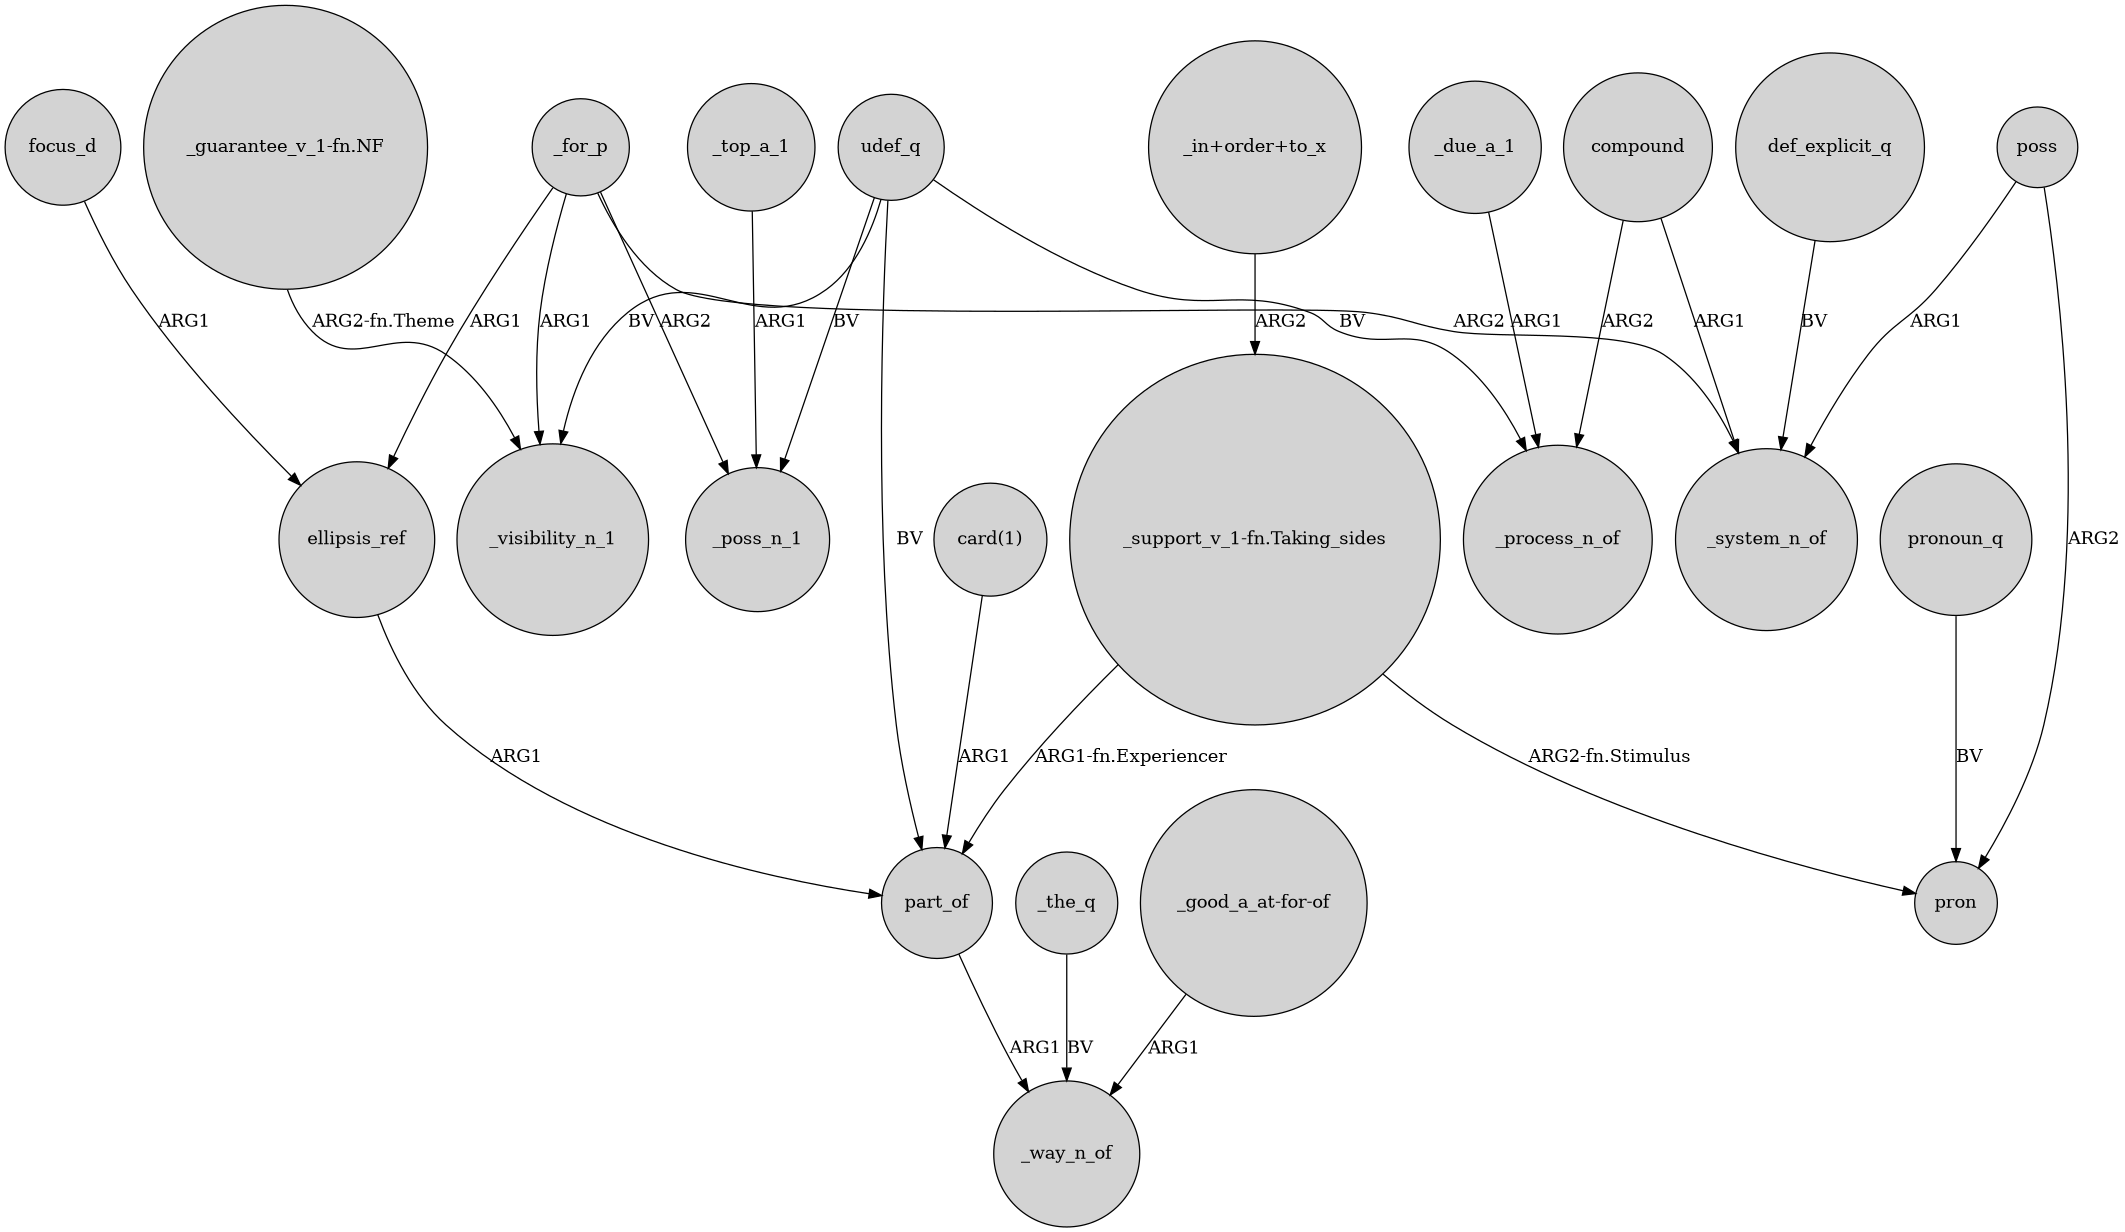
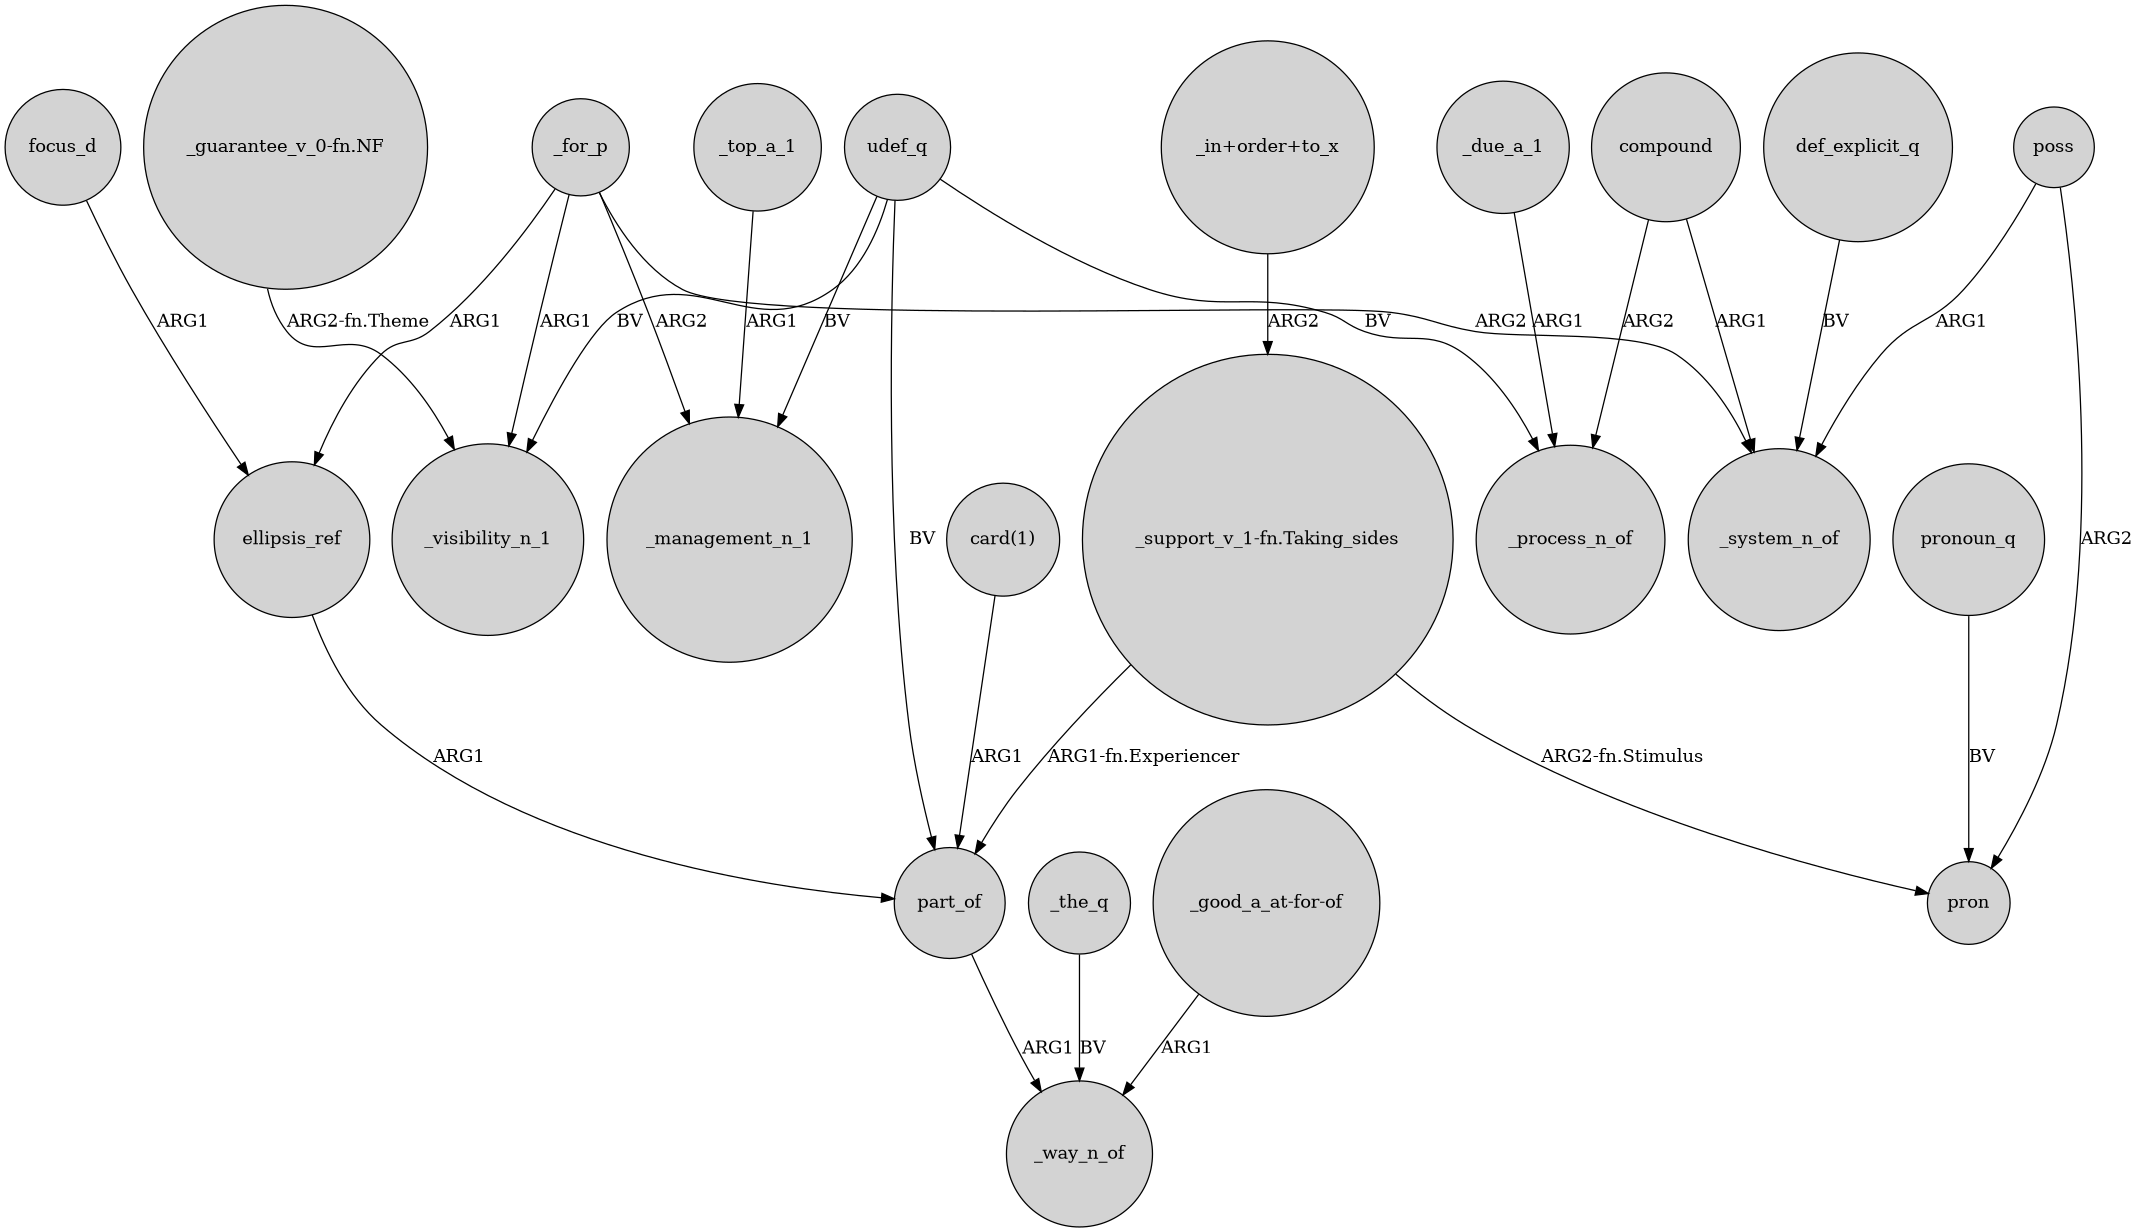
(286, 147) -> (286, 147)
(758, 540) -> (730, 540)
